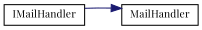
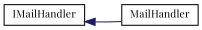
(98, 8) -> (108, 22)
